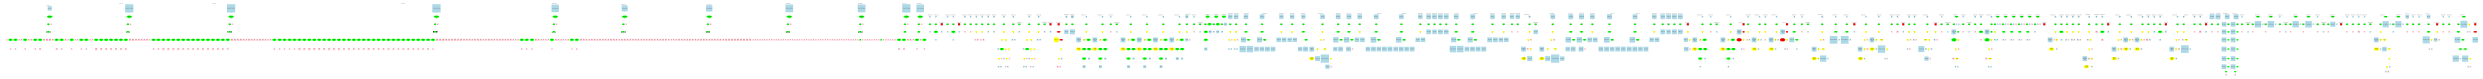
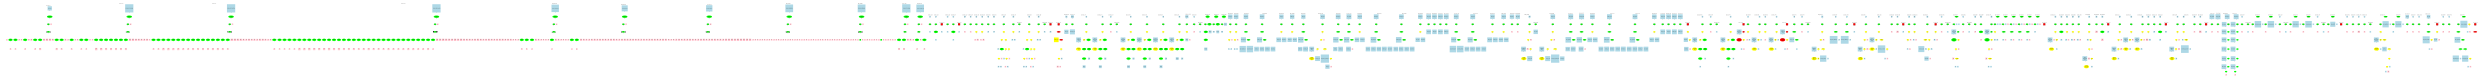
none -> (1301, 40)
(2475, 40) -> none
